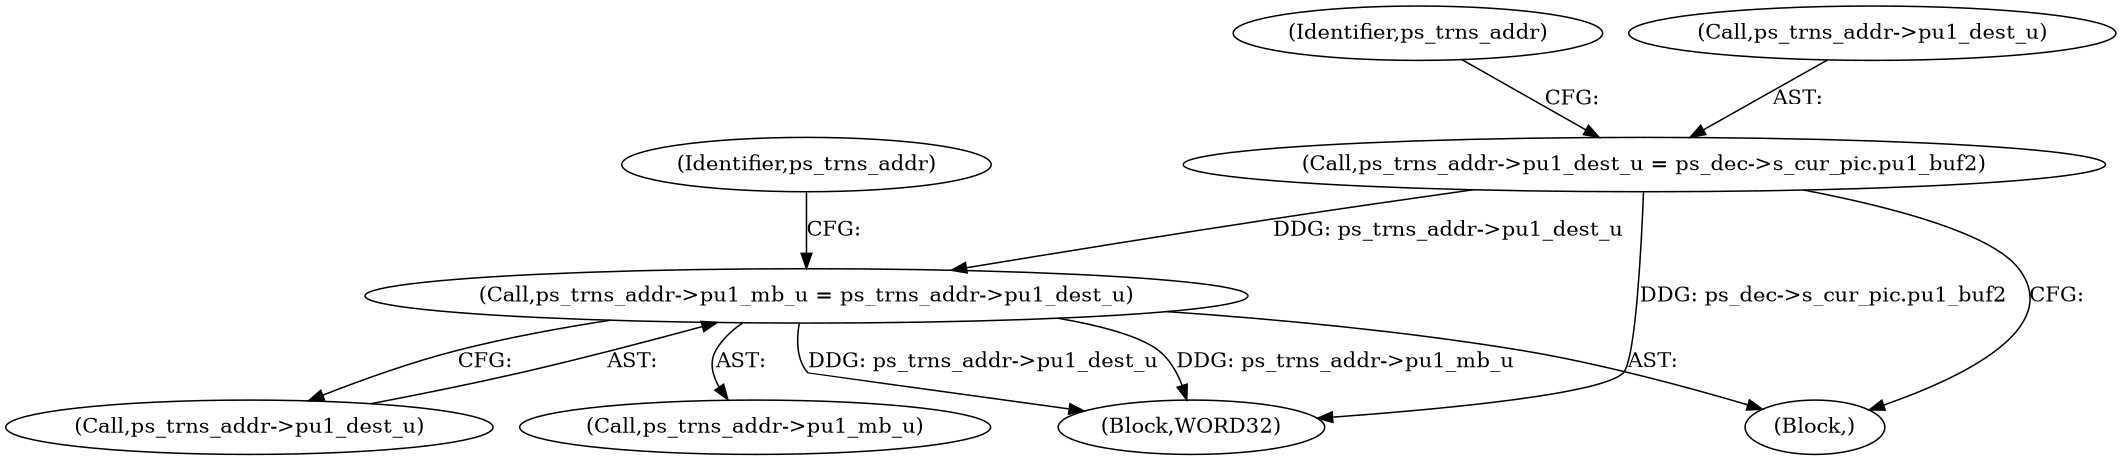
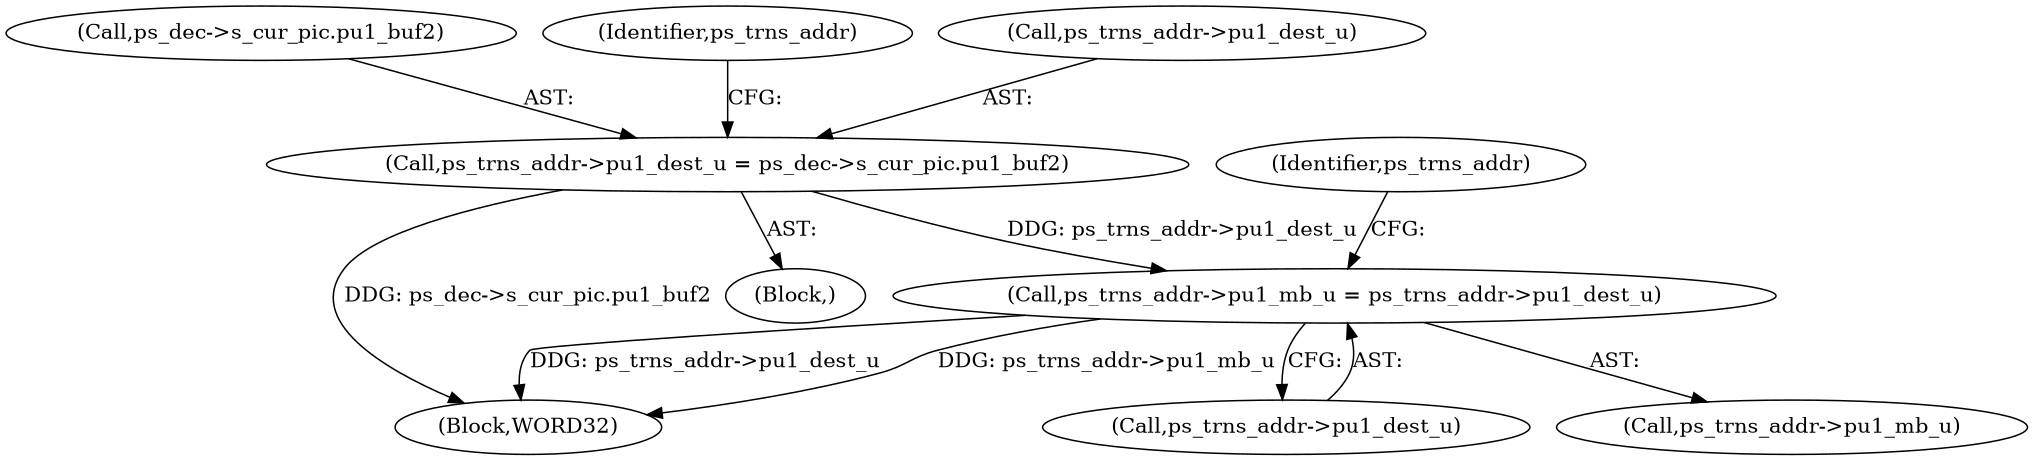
none -> (261, 33)
(2060, 296) -> (796, 230)
(1460, 341) -> none
